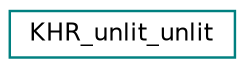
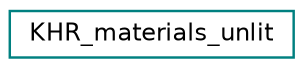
(122, 34) -> (152, 34)
